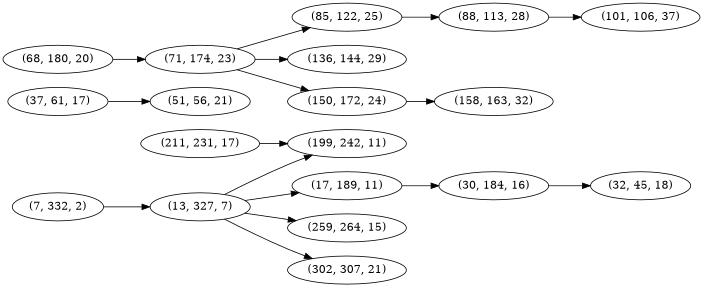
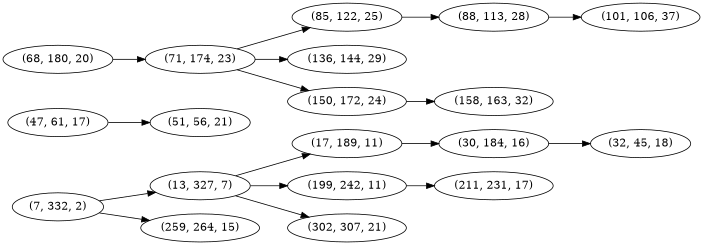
(58, 101) -> (58, 123)
(270, 144) -> (416, 186)
(267, 216) -> (121, 216)
